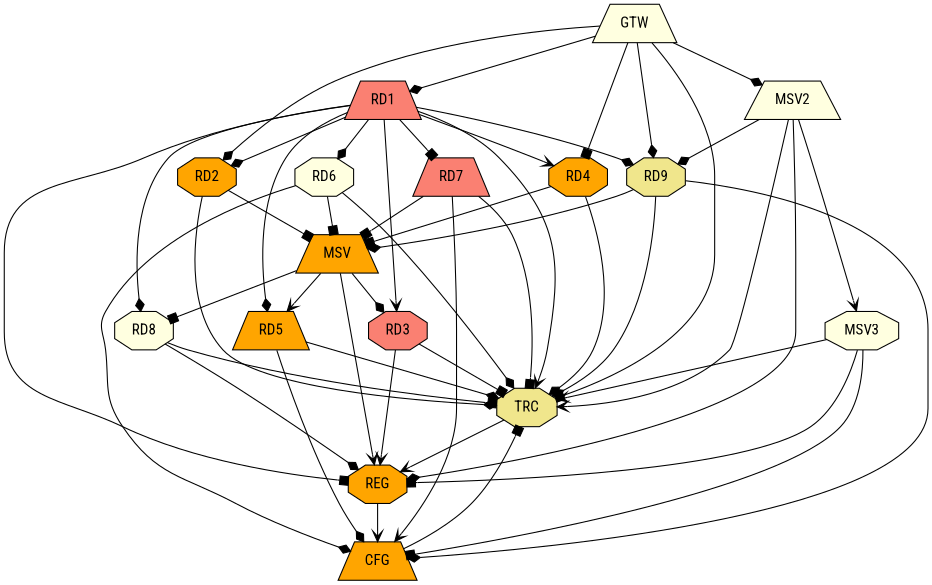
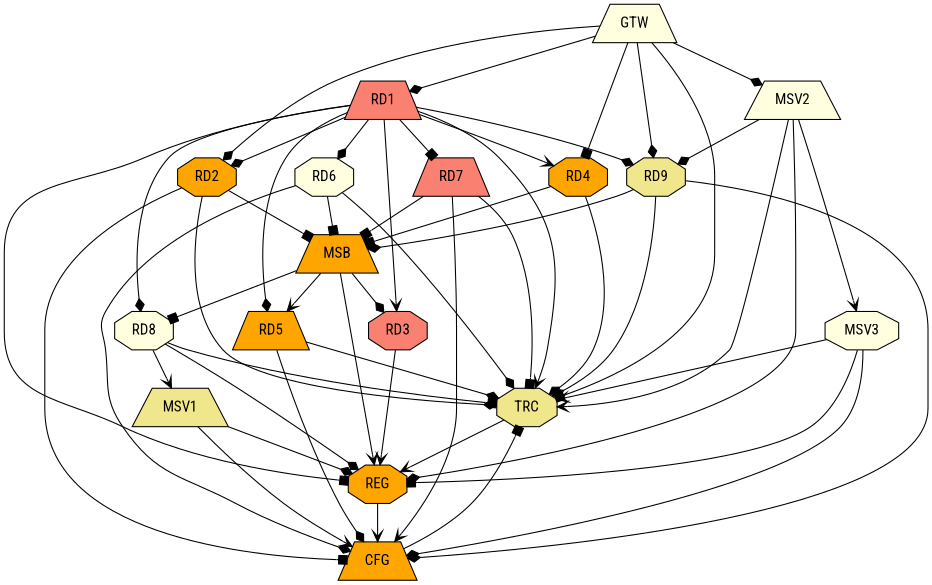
(337, 254) -> (337, 254)
(463, 370) -> none
none -> (180, 407)
none -> (52, 444)
(675, 499) -> (675, 499)
